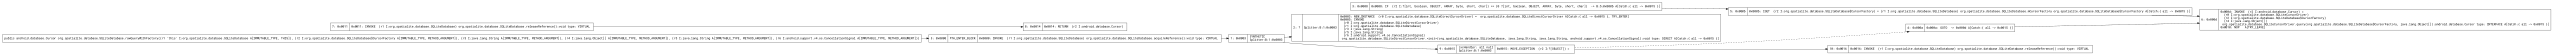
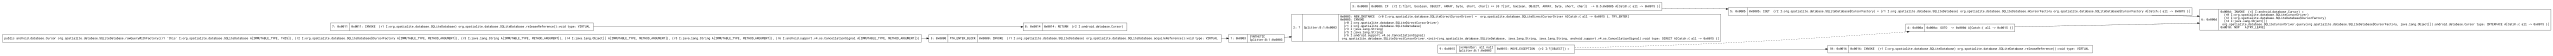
(1359, 47) -> none
